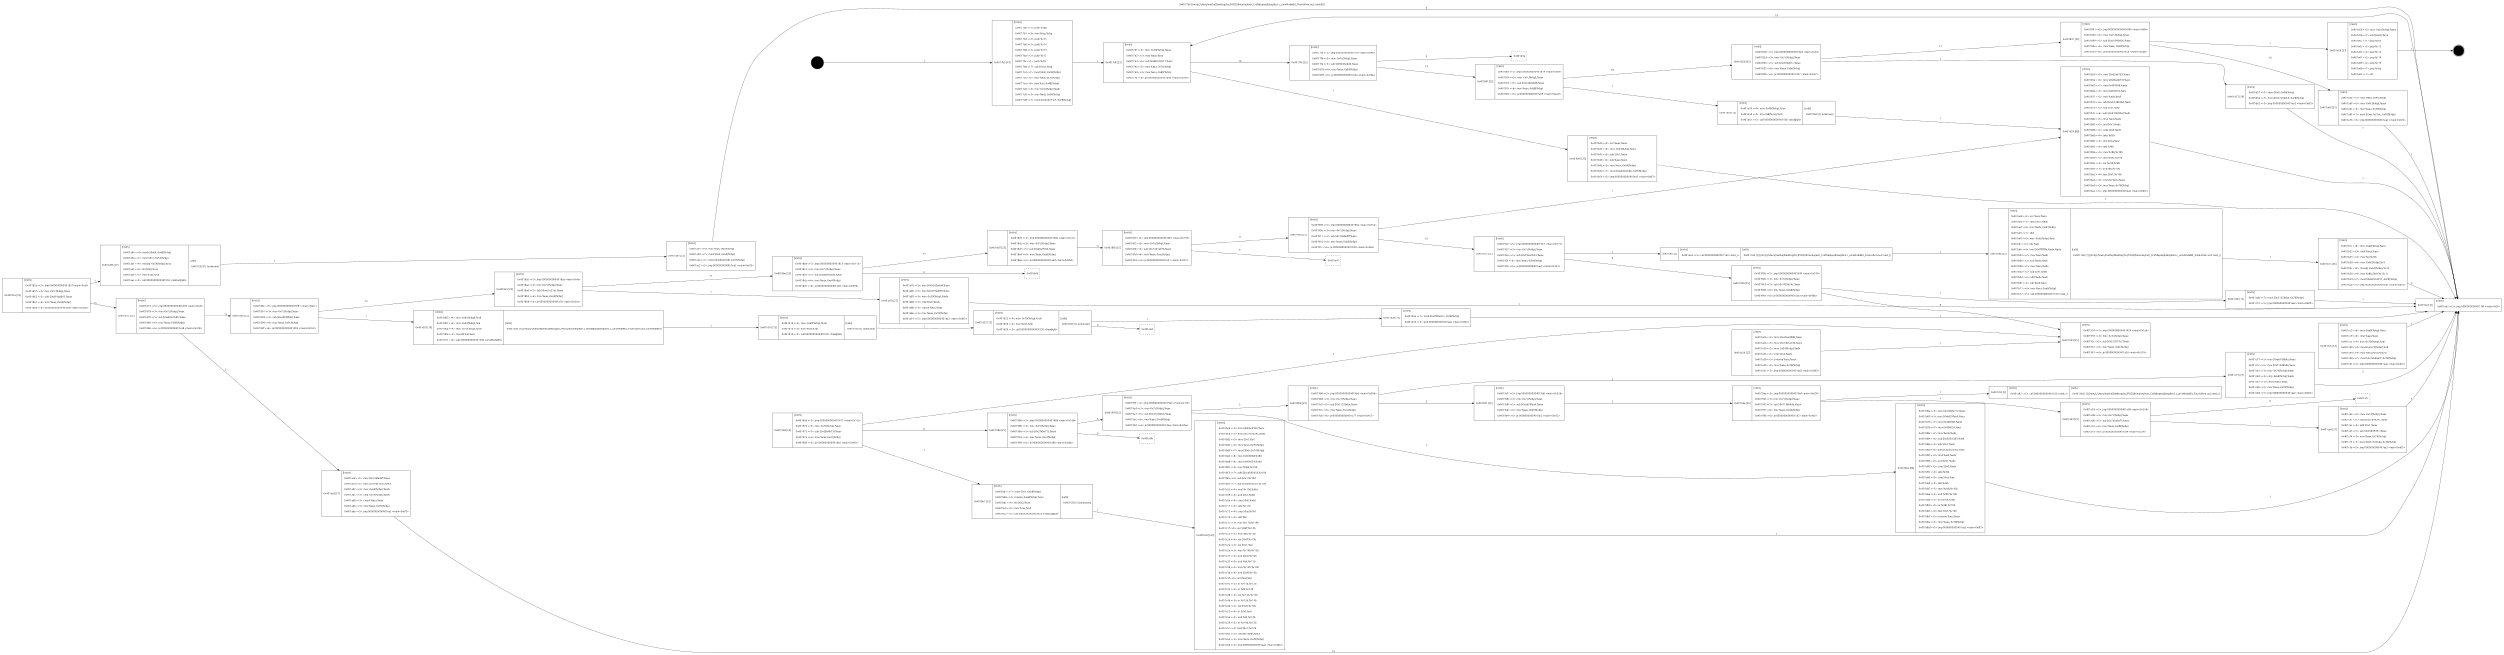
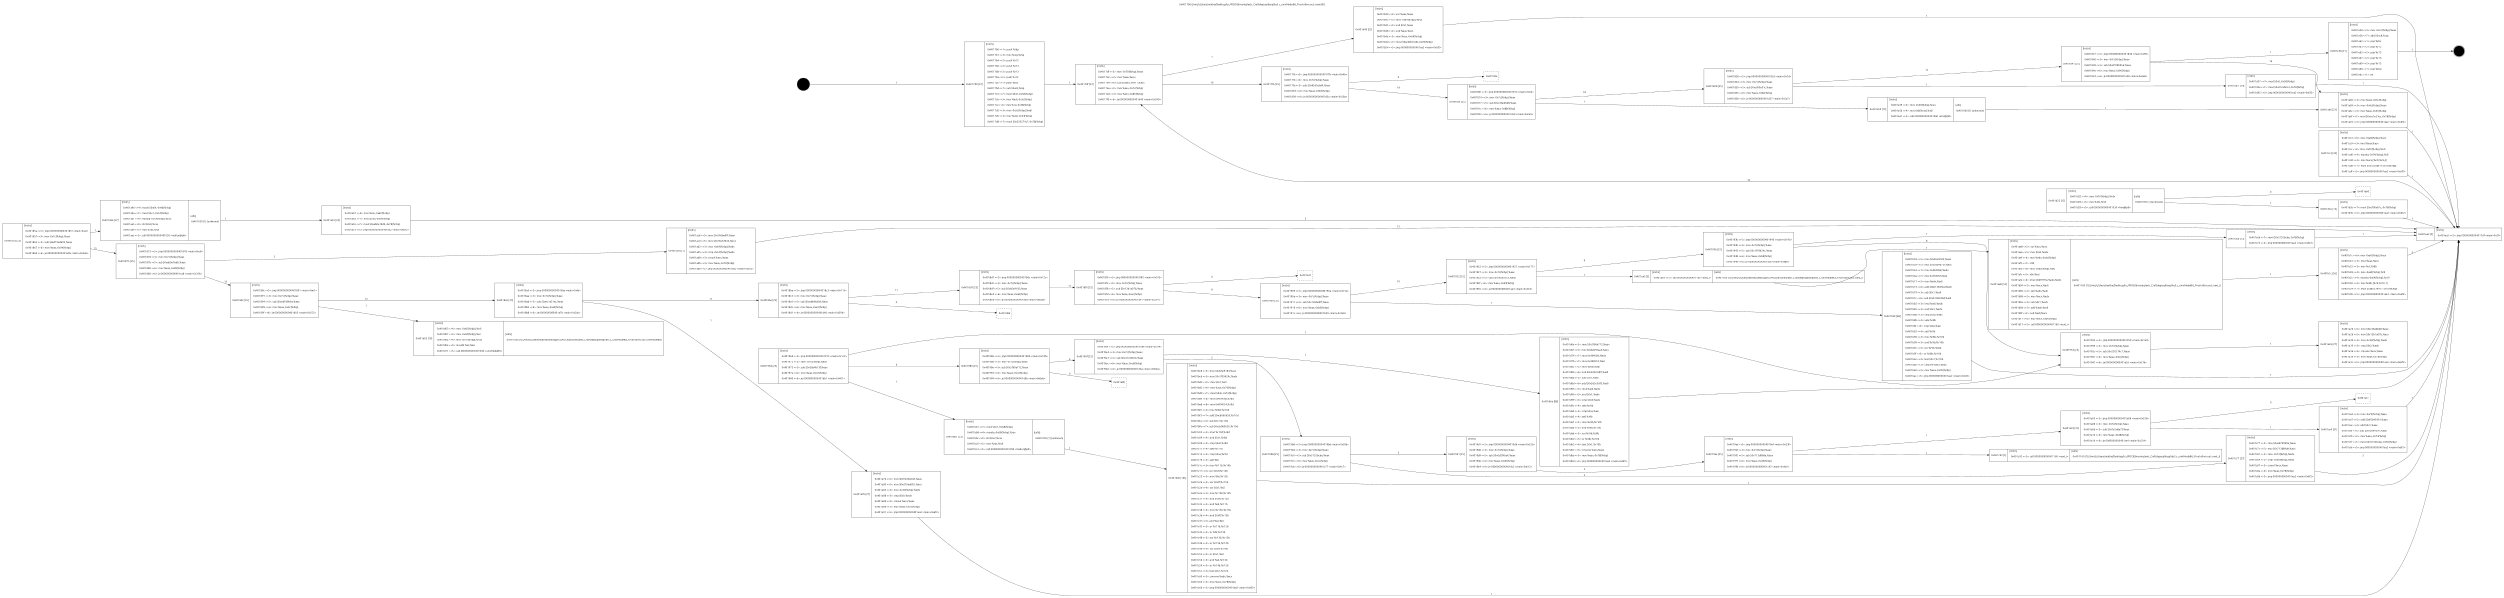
(1947, 123) -> (2151, 110)
(817, 328) -> none
(1940, 347) -> (2234, 347)
